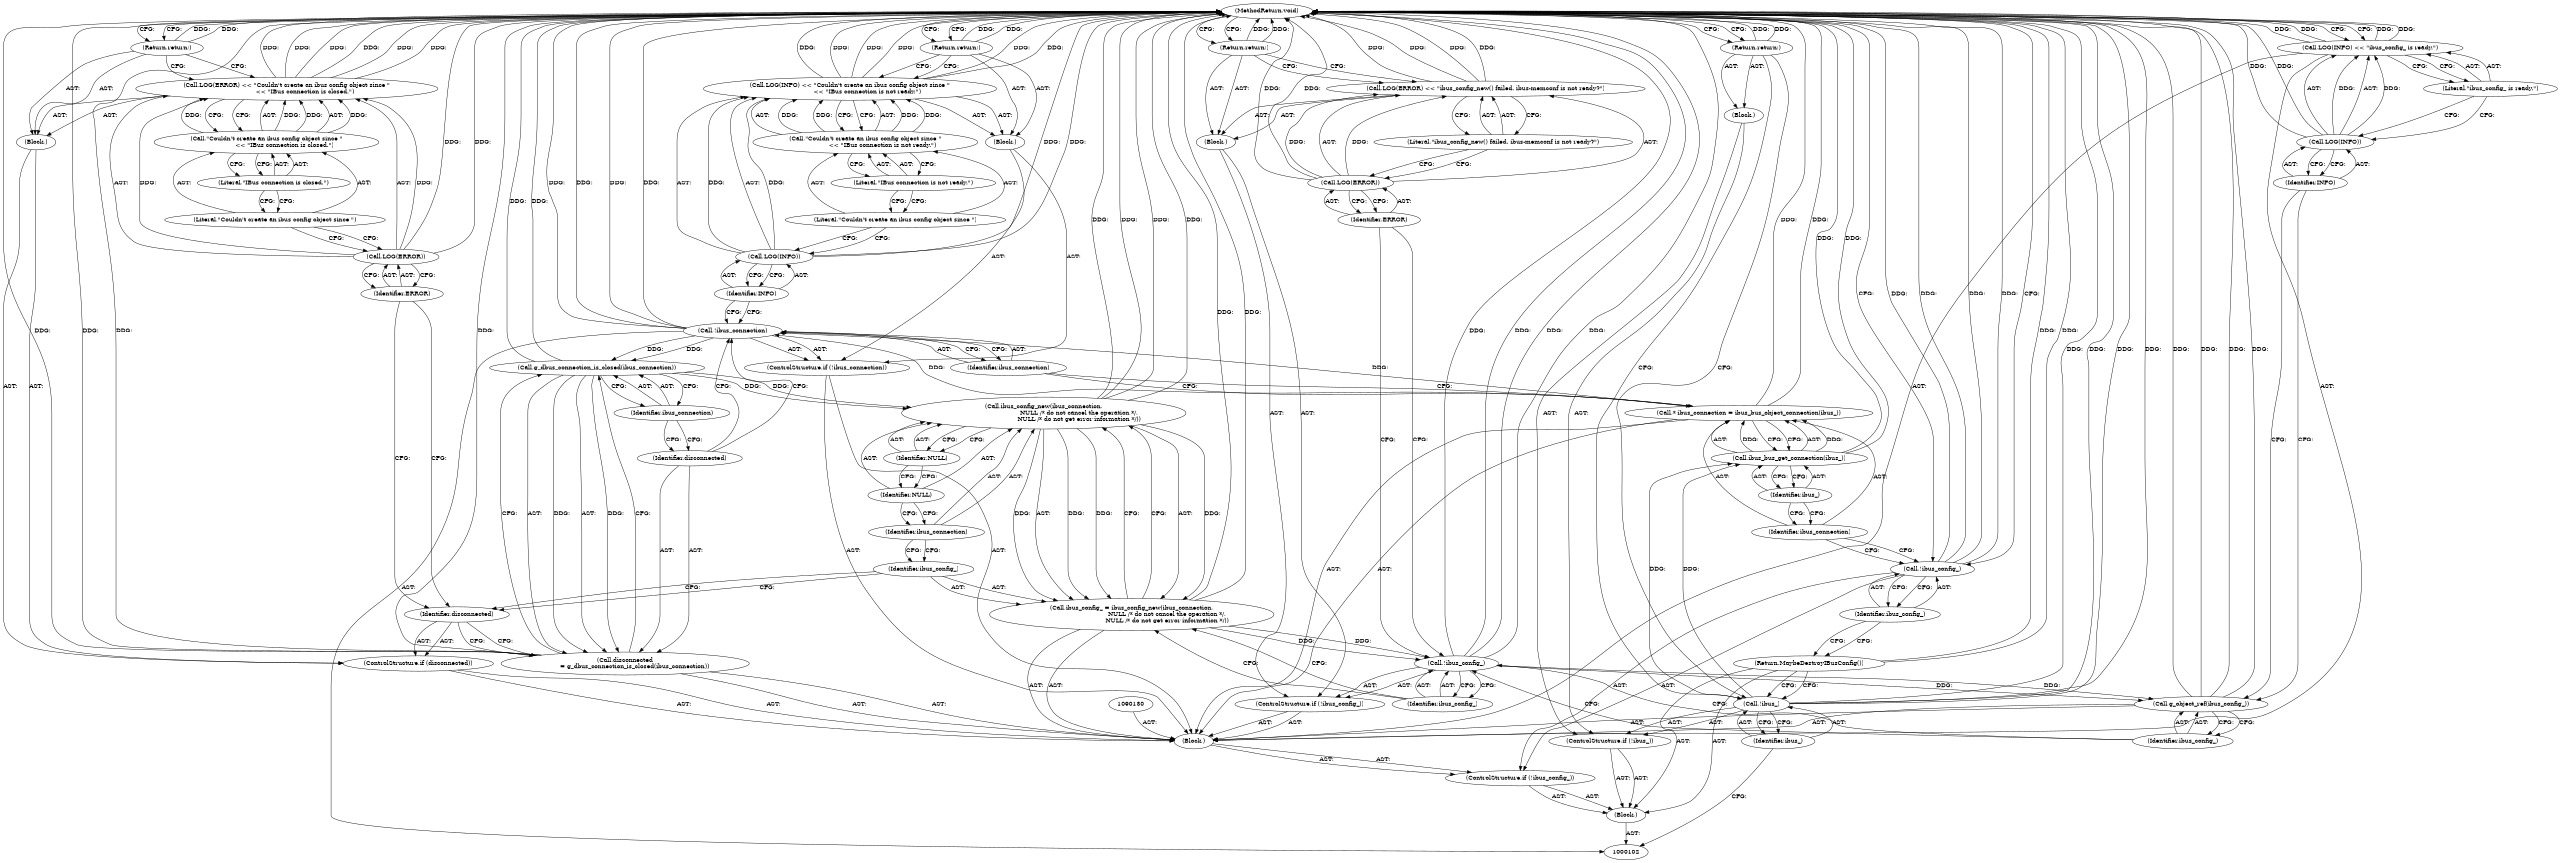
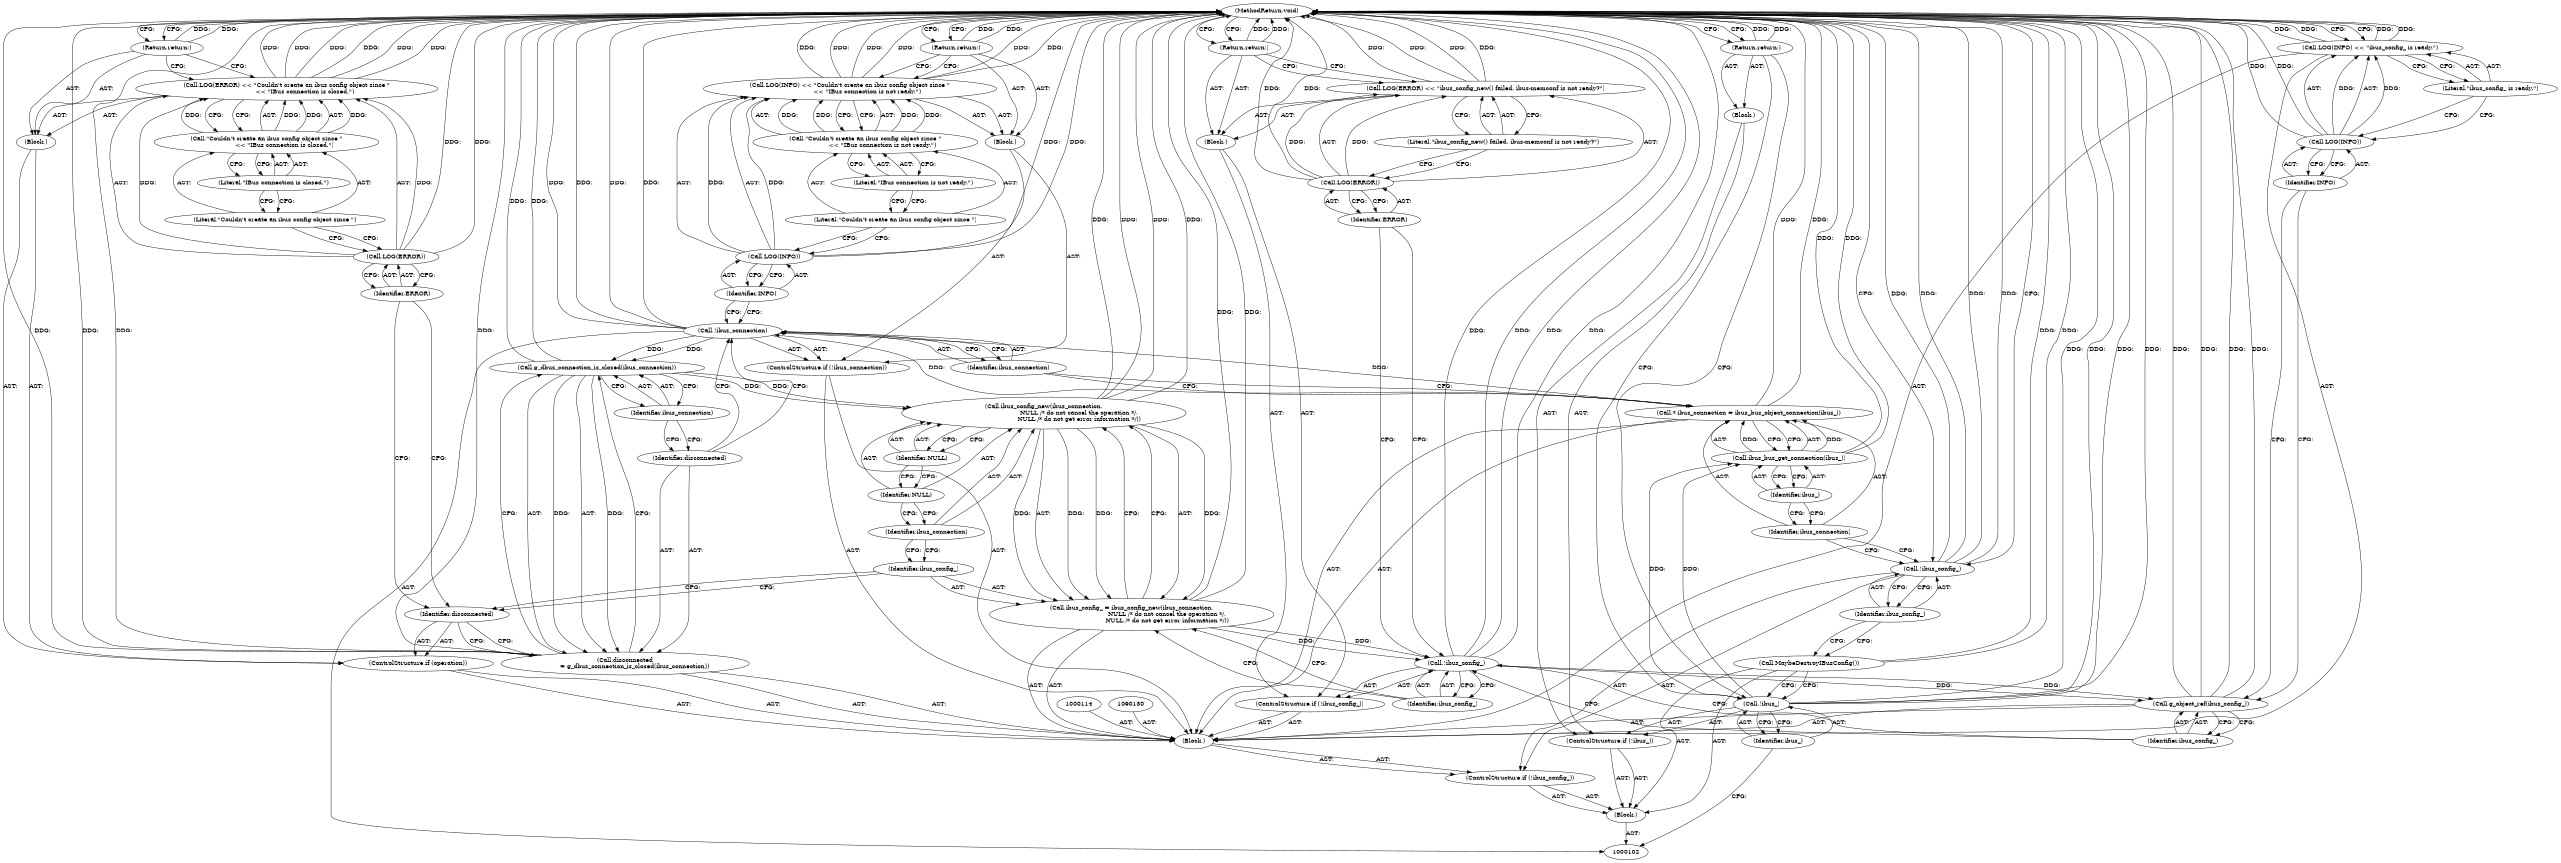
(418, 664) -> (418, 664)
(1809, 664) -> (1809, 664)
none -> (1079, 704)
